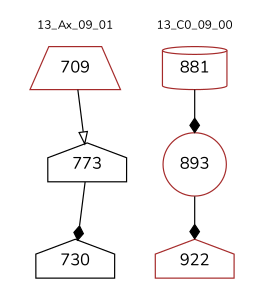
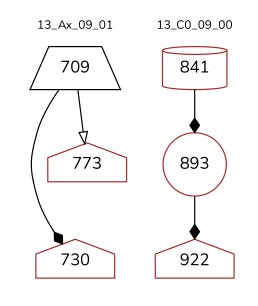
(75, 68) -> (75, 68)
(195, 68) -> (195, 68)
(87, 164) -> (87, 164)
(82, 204) -> (32, 160)
(75, 261) -> (75, 261)
